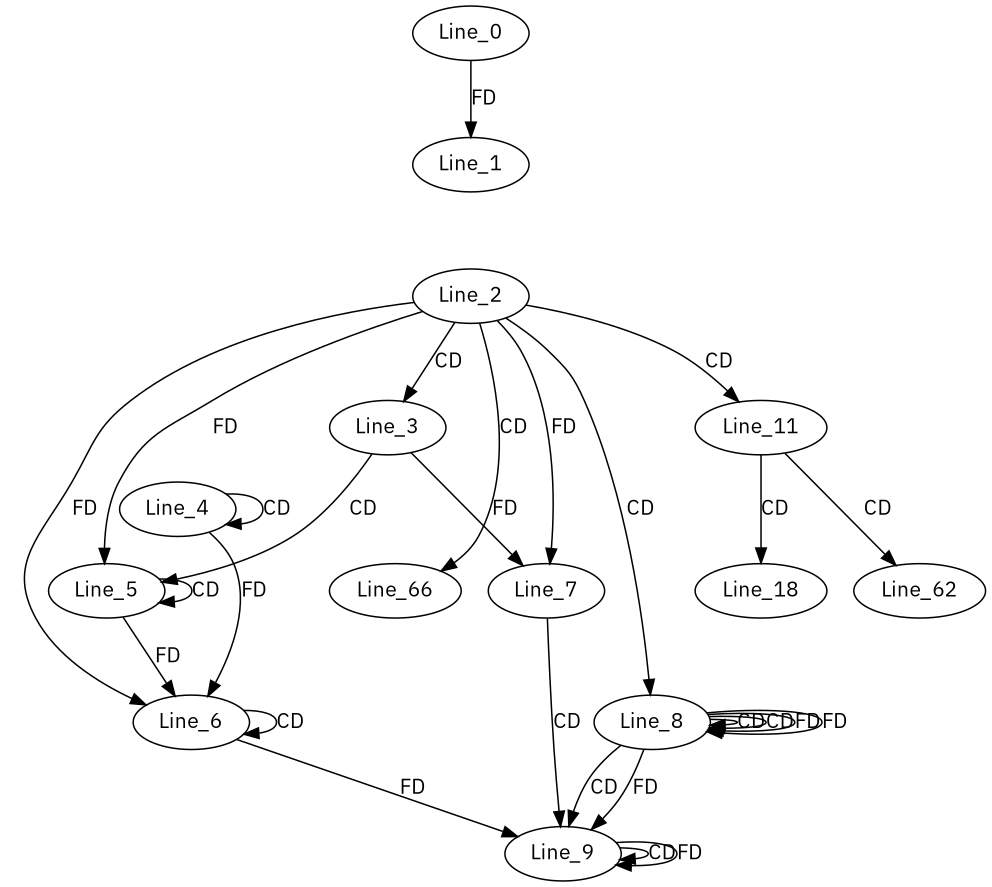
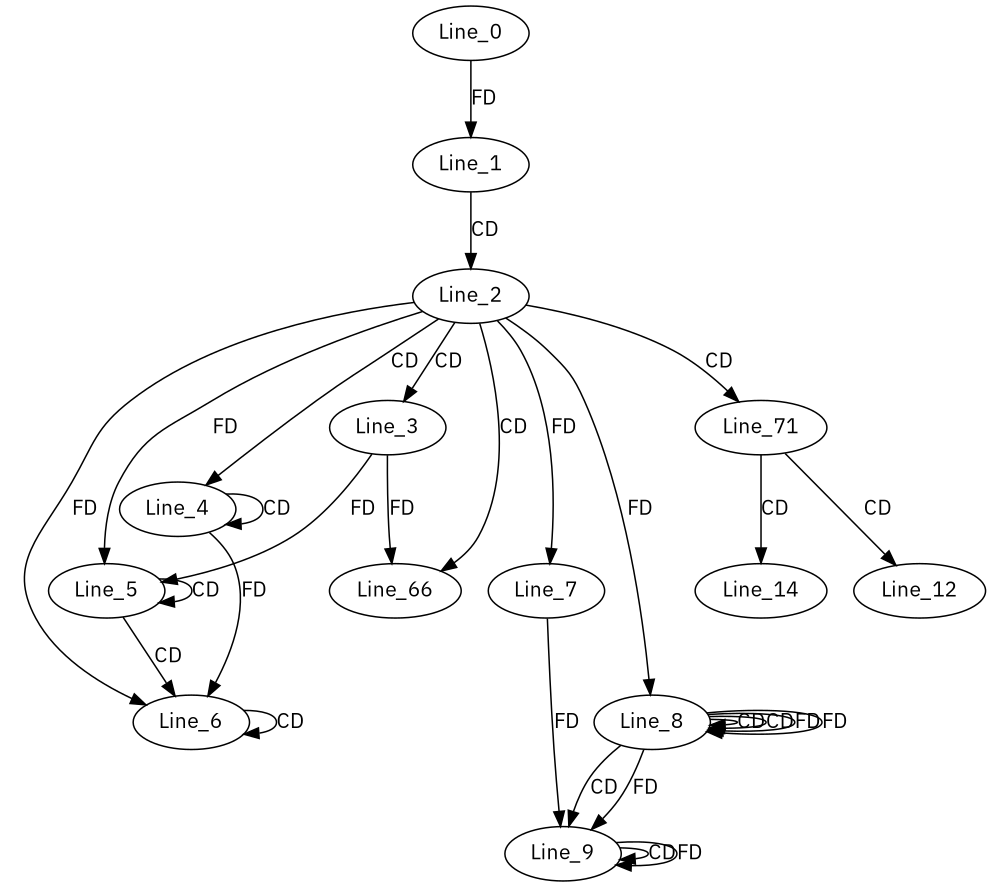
none -> (471, 223)
none -> (326, 394)
(761, 428) -> (761, 428)
(462, 504) -> (388, 502)
(364, 509) -> (364, 509)
(641, 509) -> (641, 509)
(761, 591) -> (761, 591)
(920, 591) -> (920, 591)
(169, 657) -> (169, 657)
(568, 722) -> (568, 722)
(370, 786) -> none
